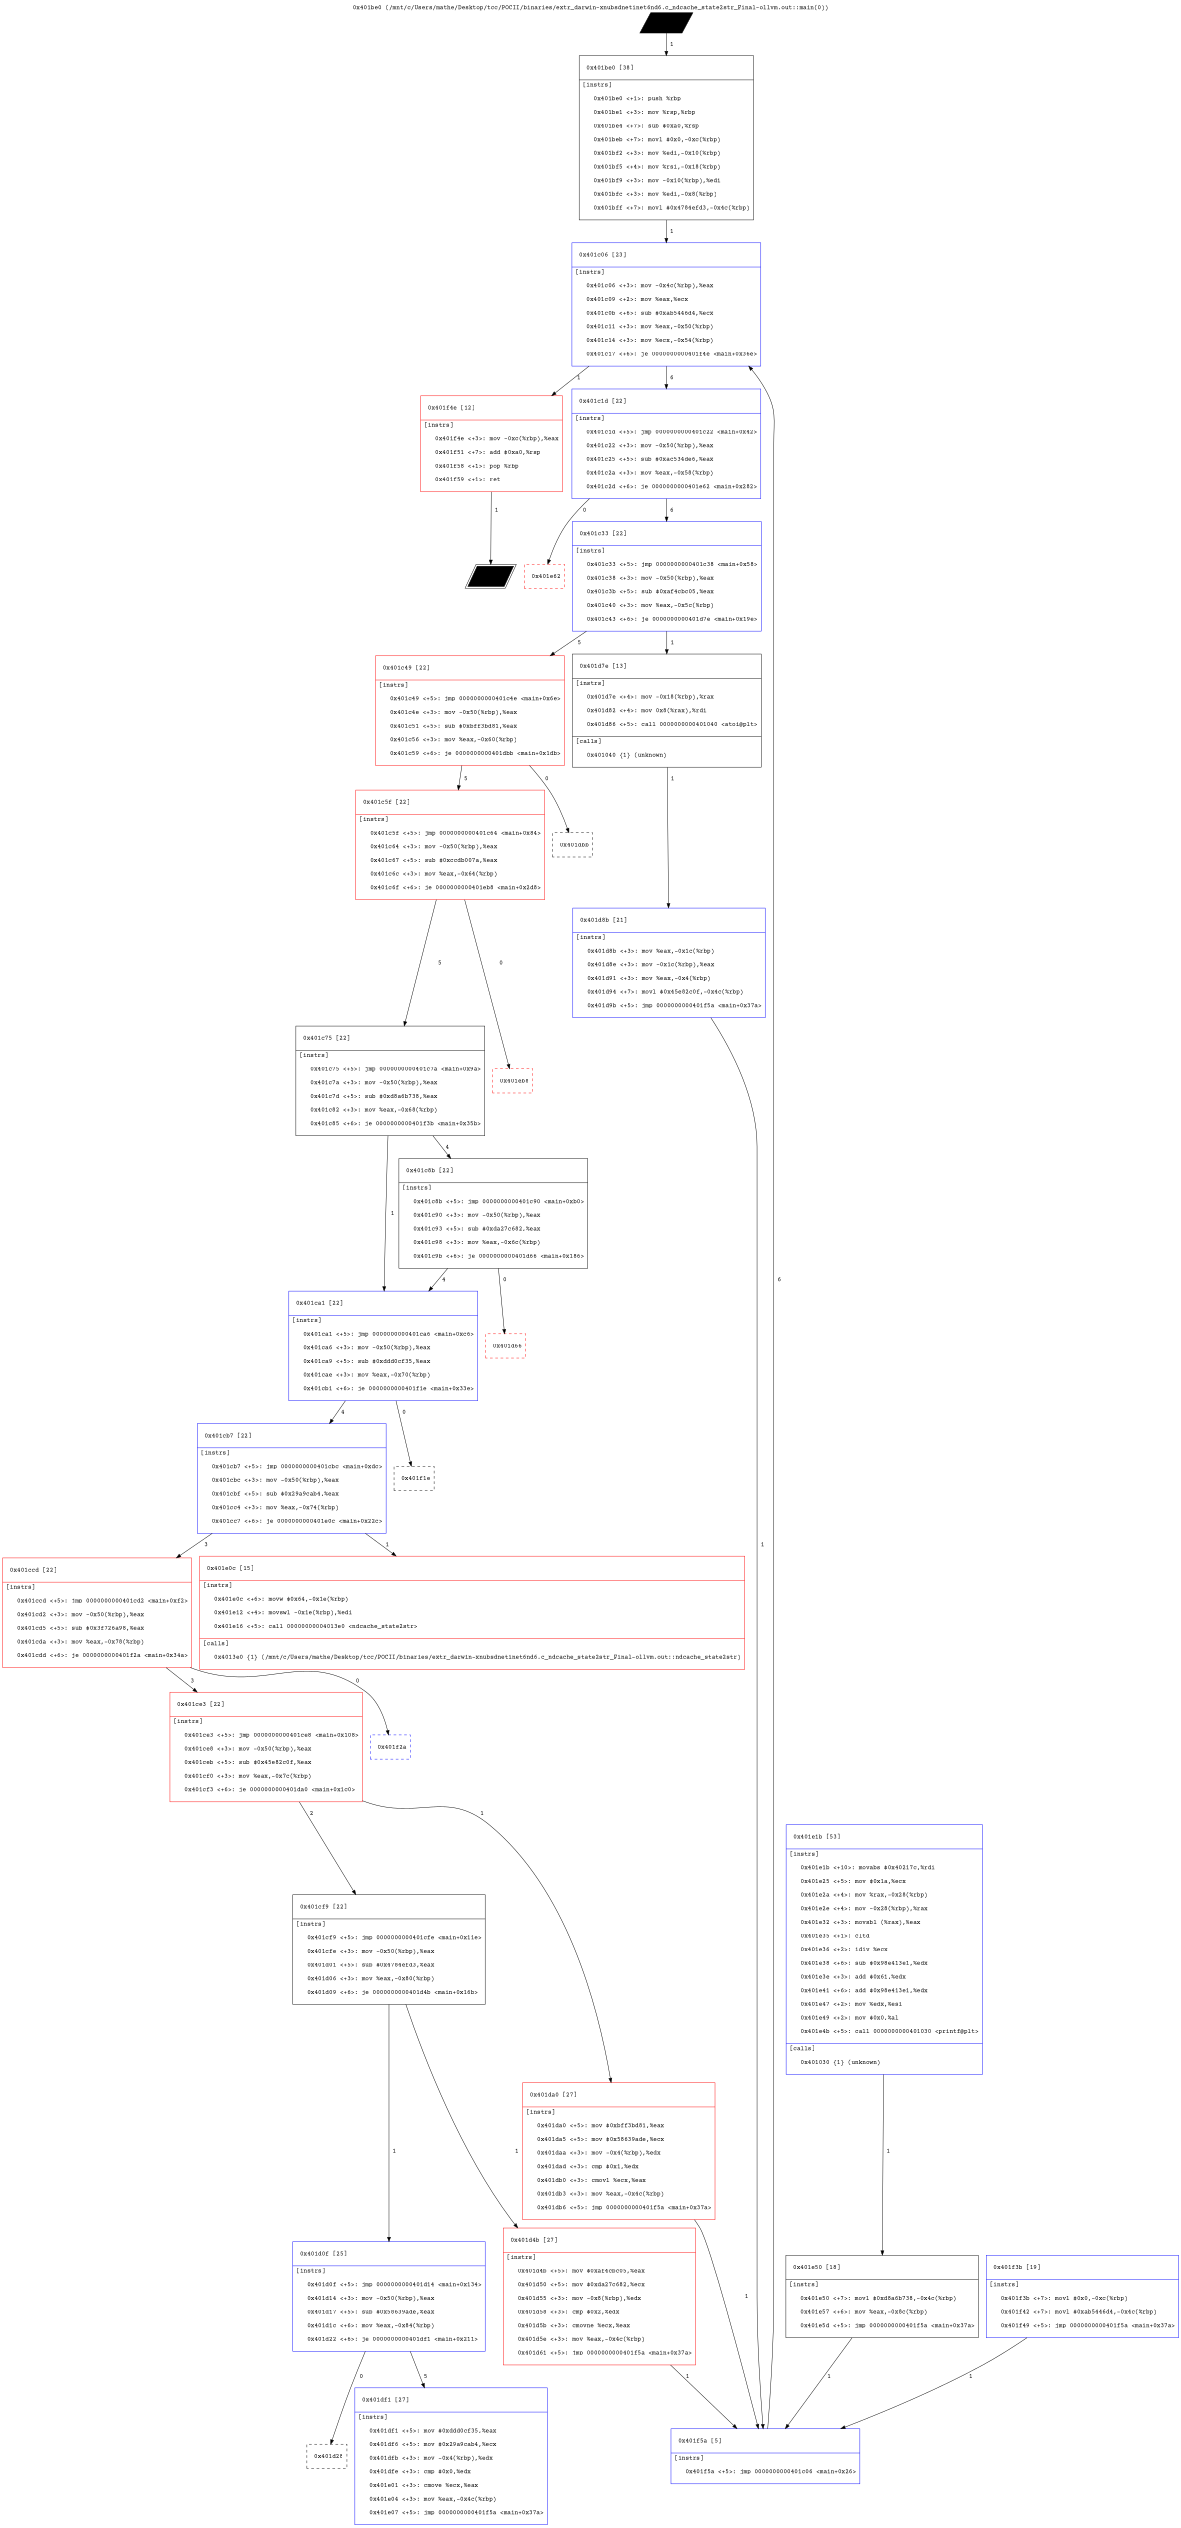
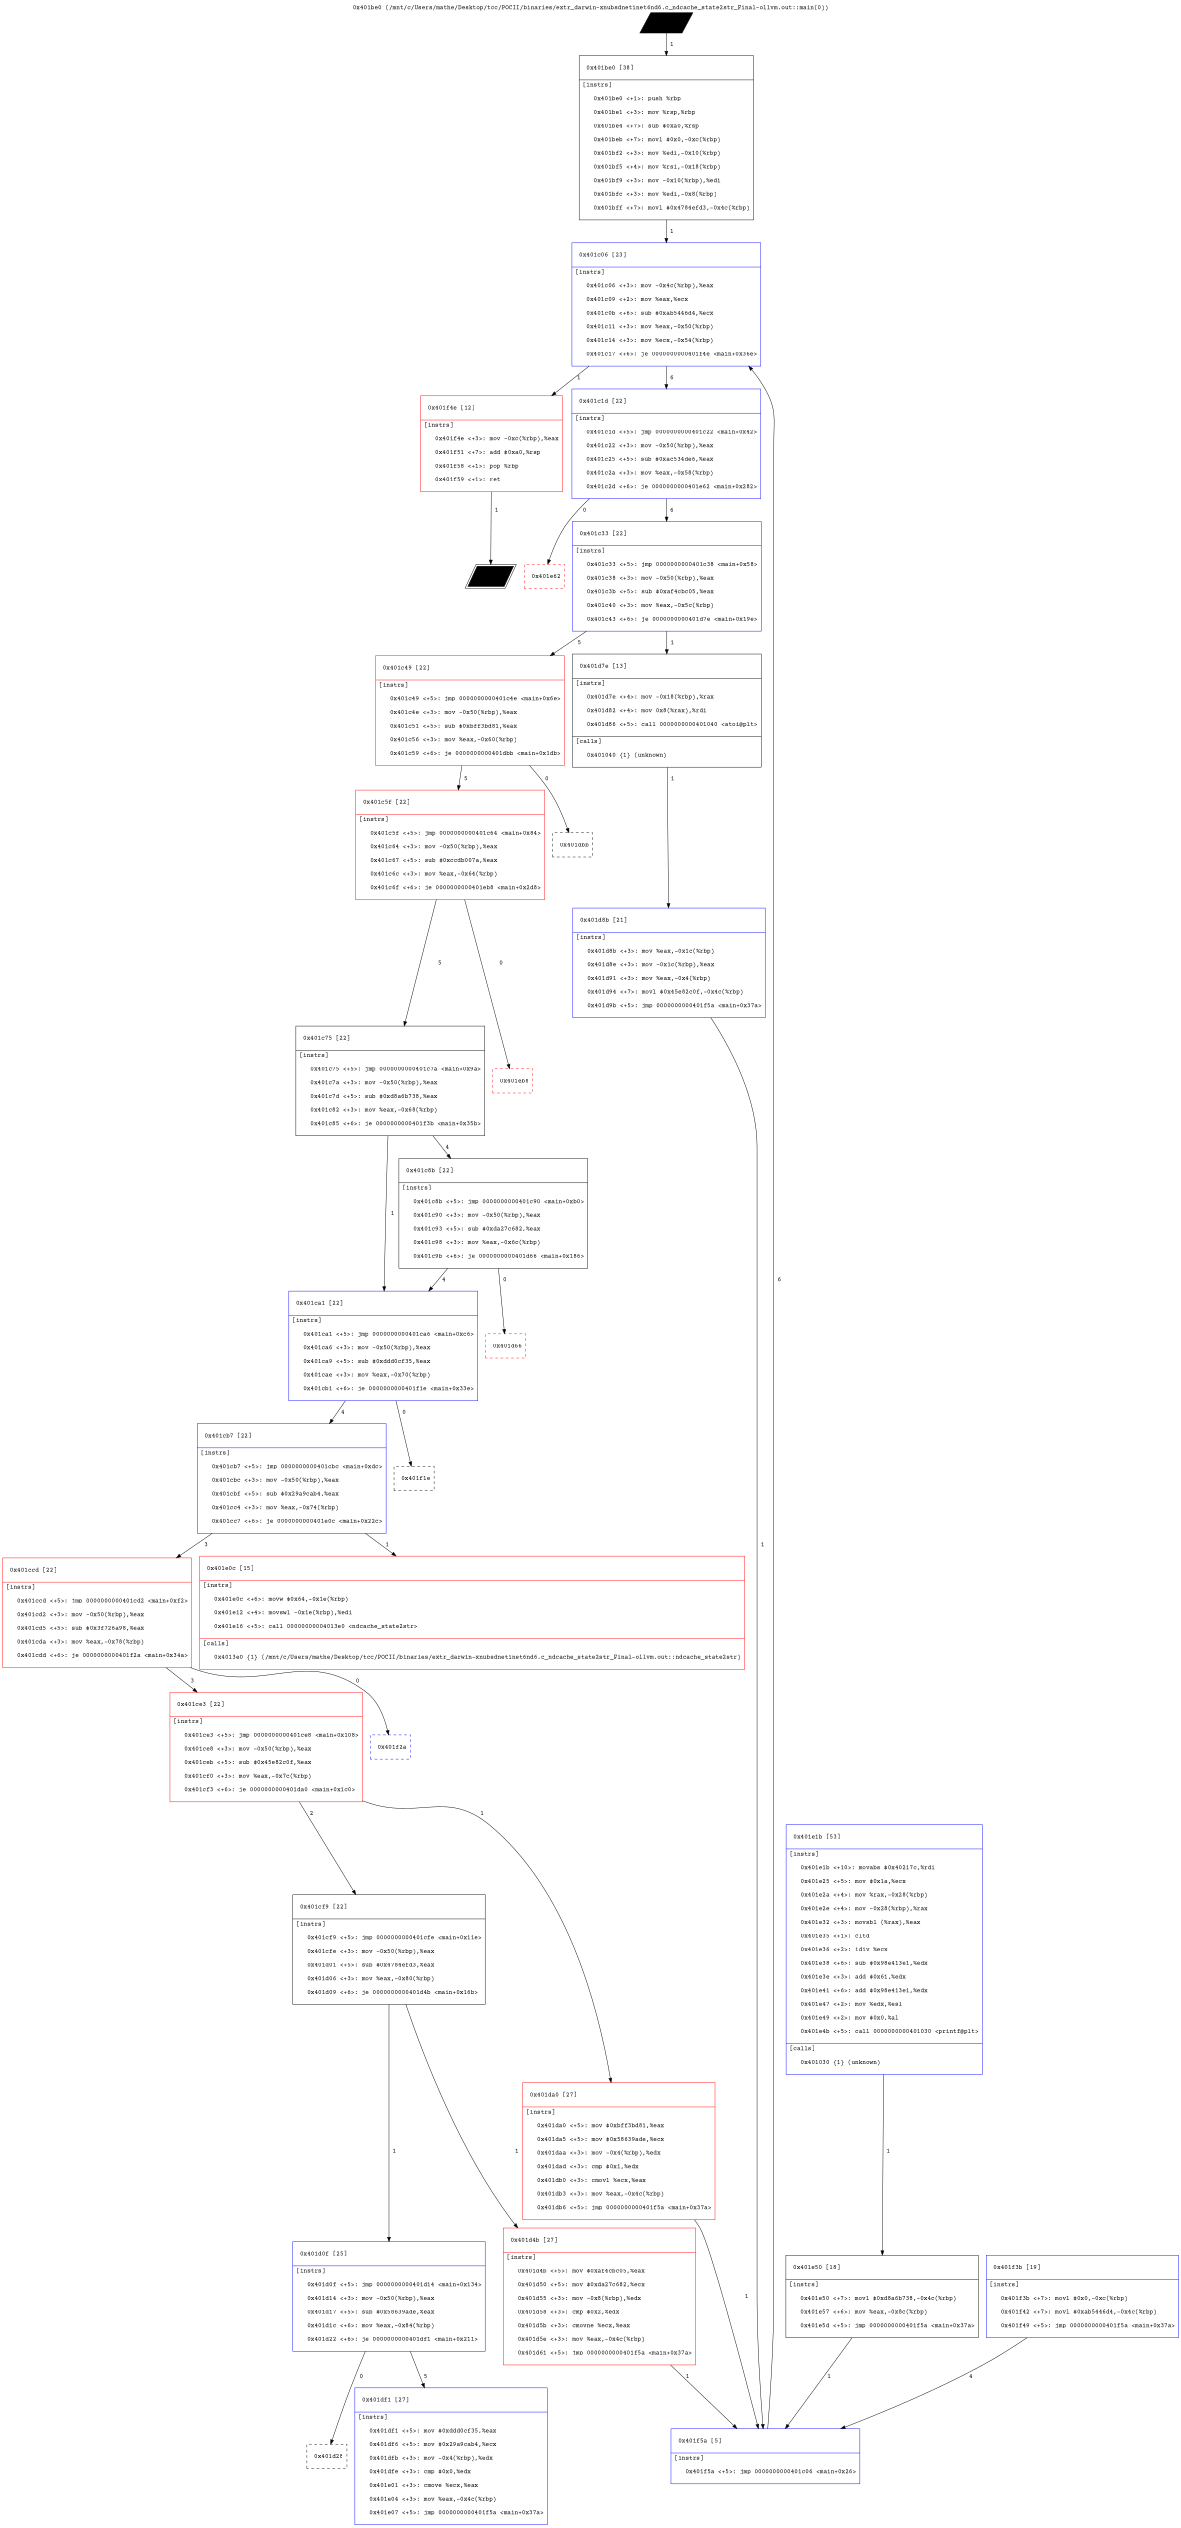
(969, 2376) -> (969, 2376)
